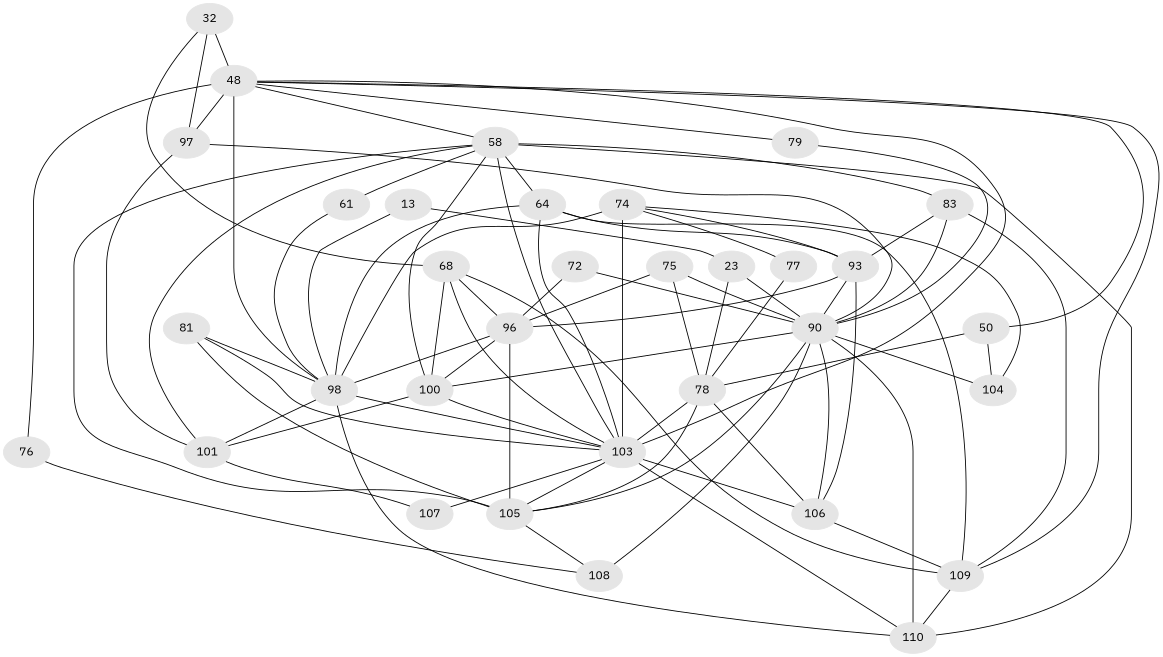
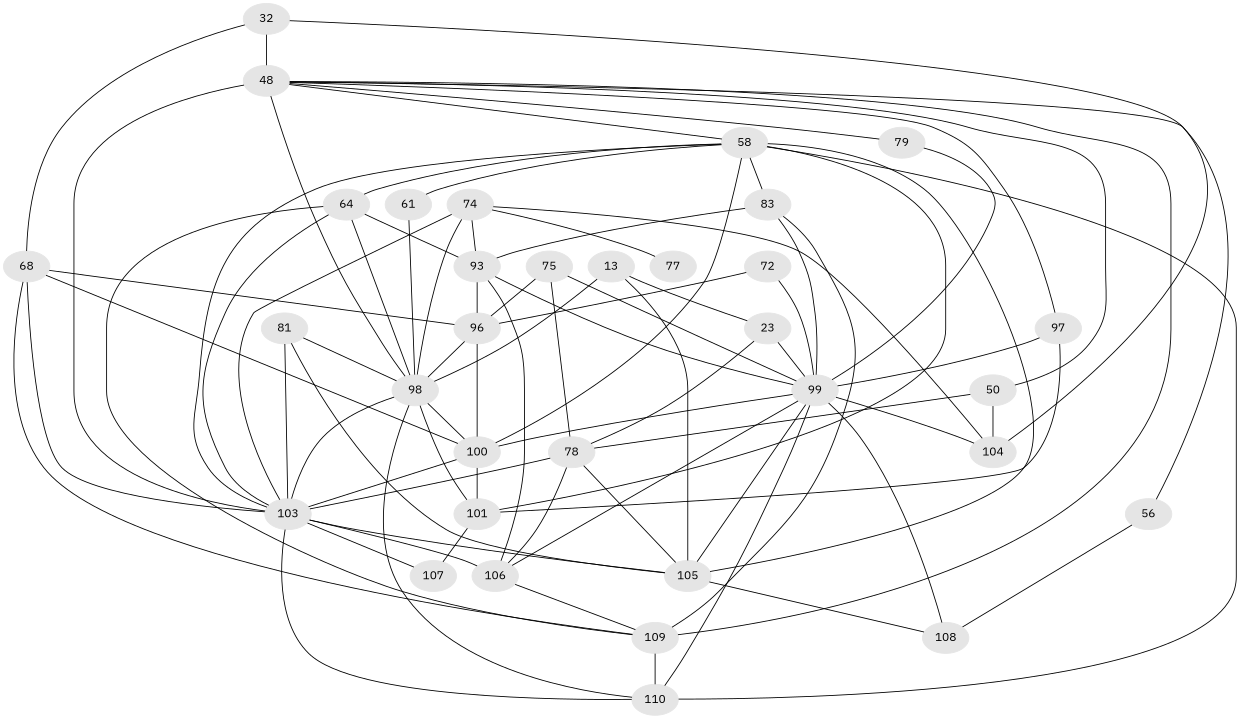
(198, 81) -> (938, 69)
(748, 328) -> none
(815, 328) -> (815, 390)
(510, 414) -> (688, 402)
none -> (446, 421)
(27, 452) -> (1149, 514)
